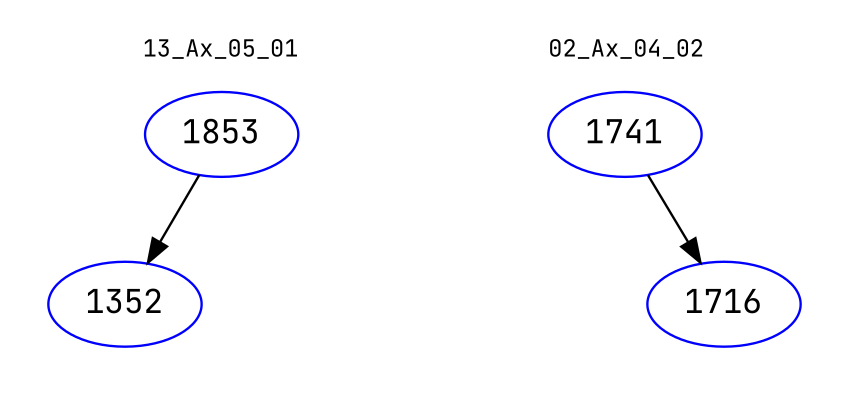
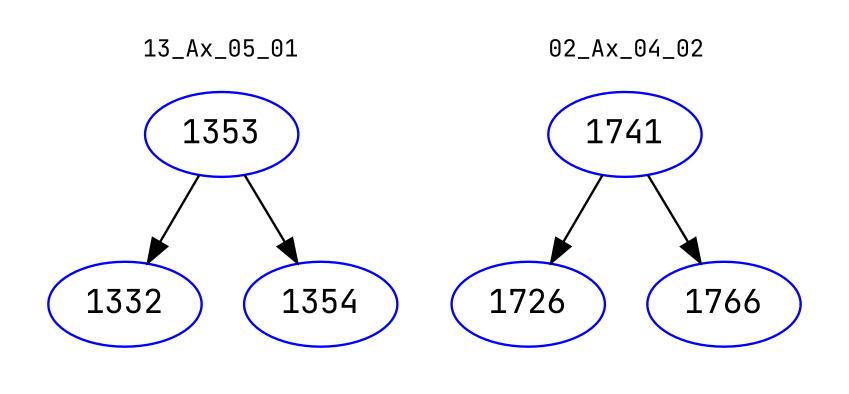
(222, 134) -> (222, 134)
(125, 304) -> (125, 304)
none -> (321, 304)
none -> (528, 304)
(724, 304) -> (724, 304)
